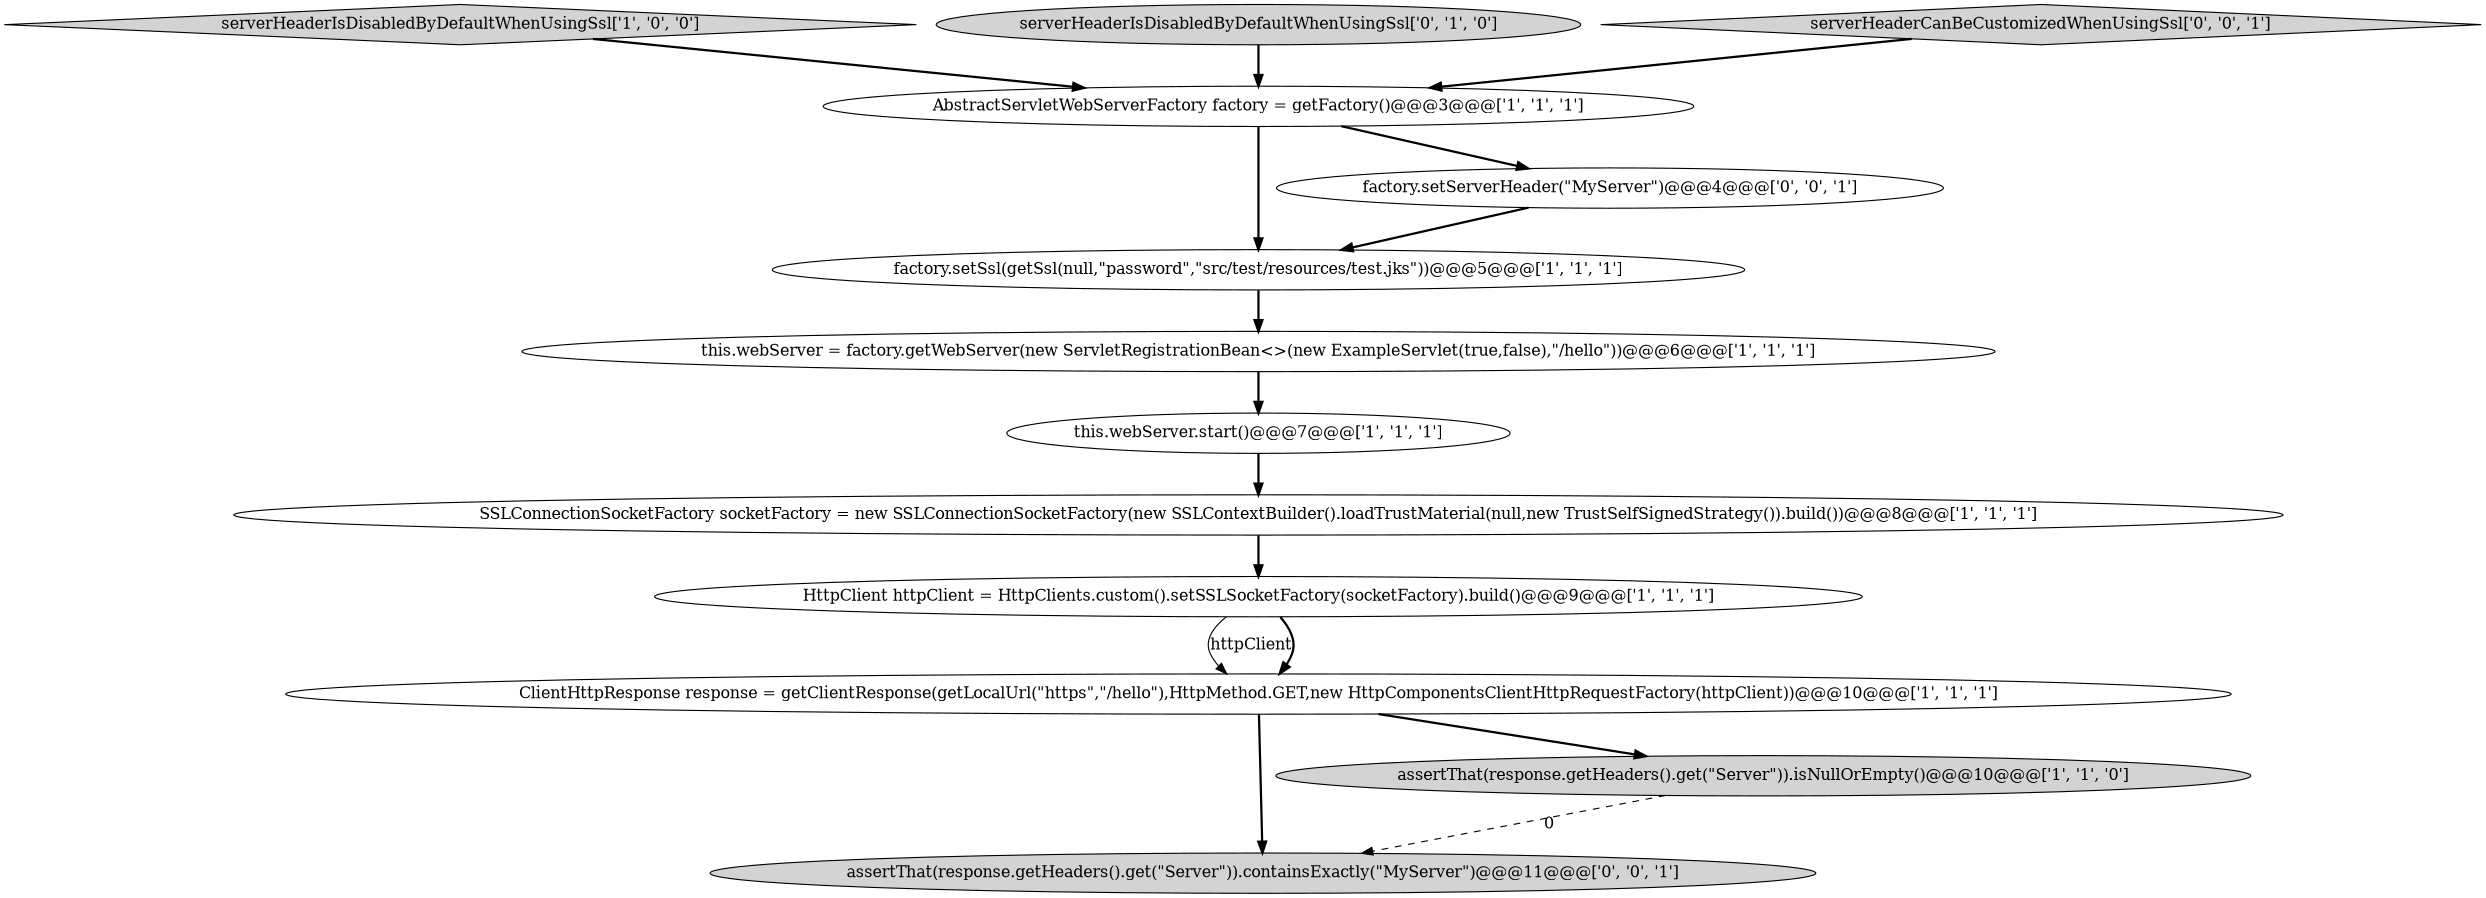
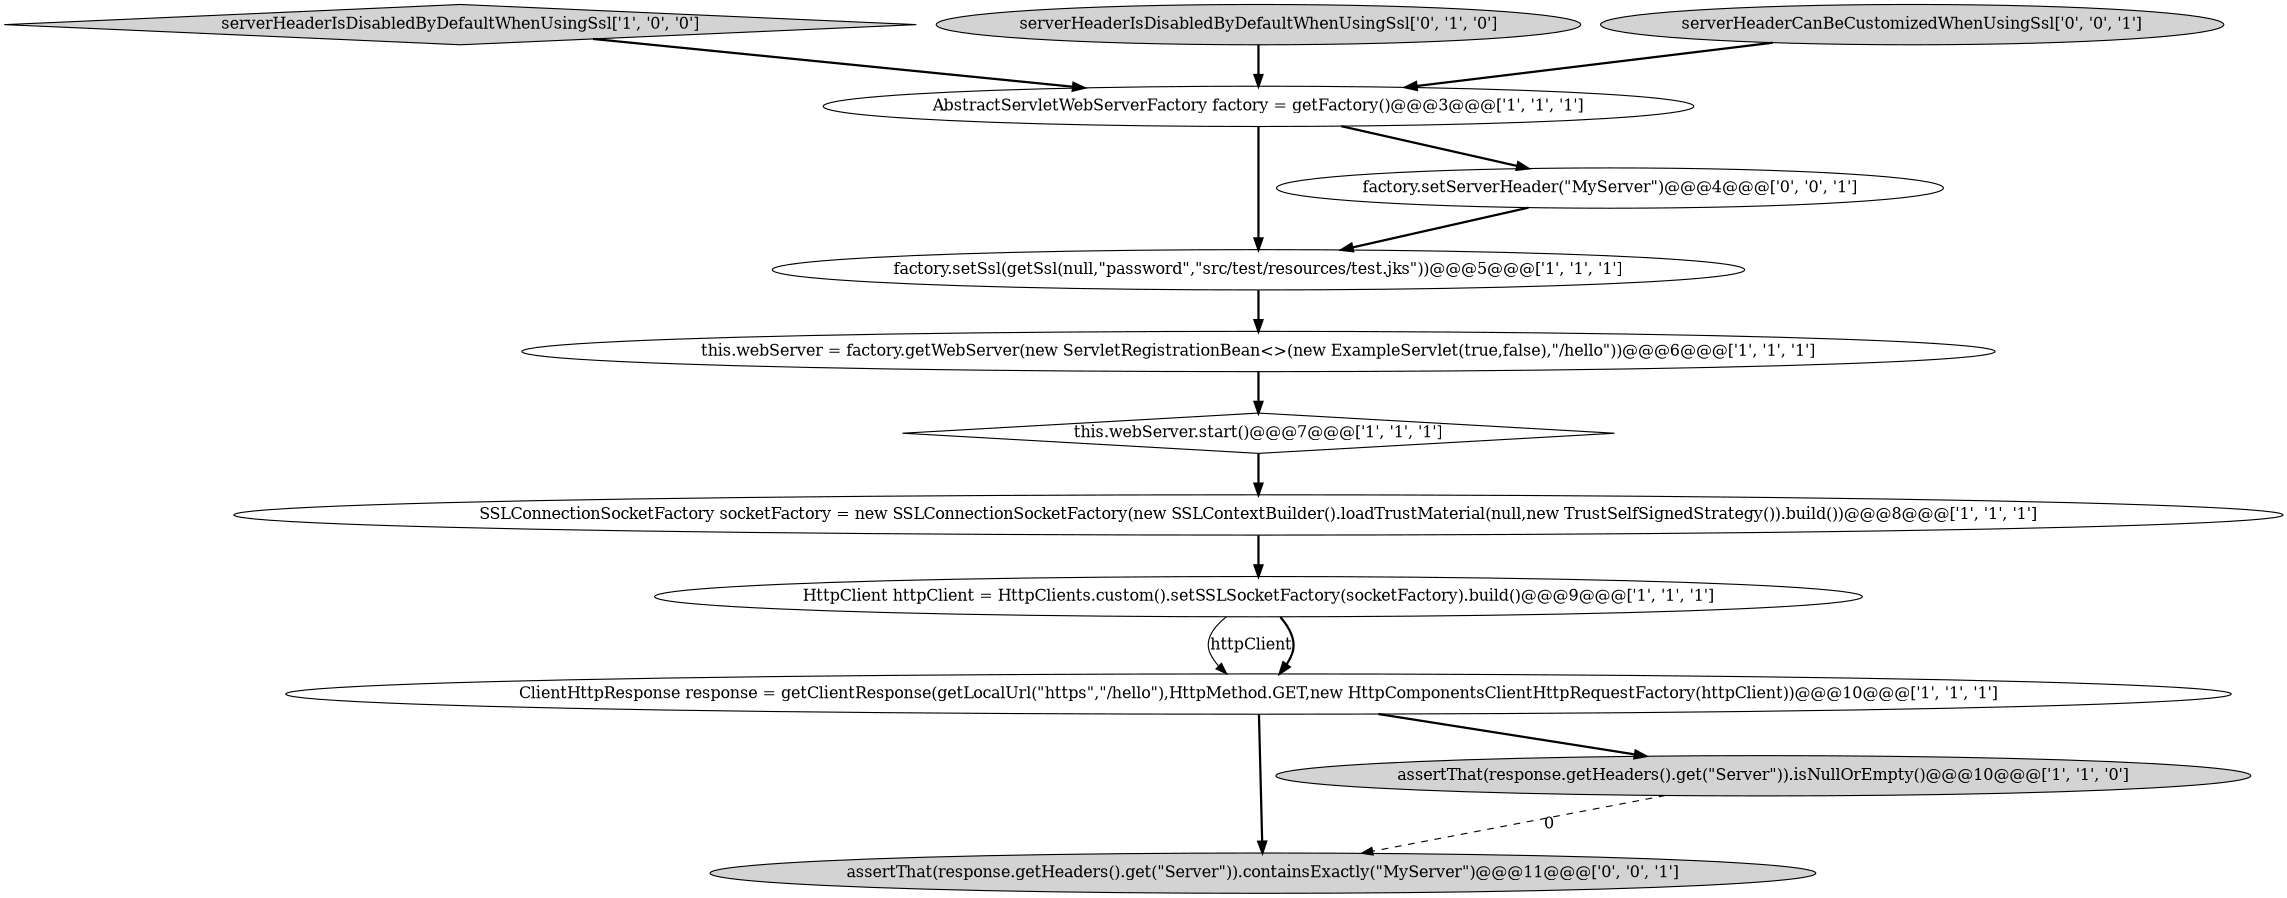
(2041, 25) -> (1912, 25)
(1258, 433) -> (1258, 433)
